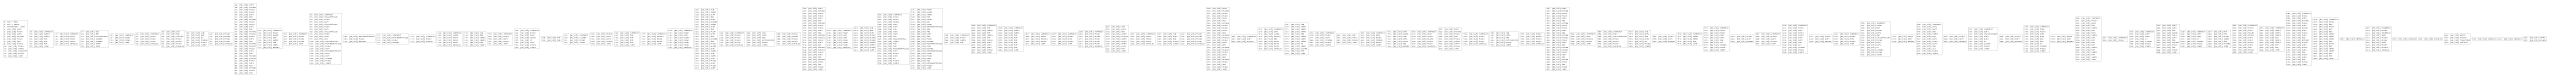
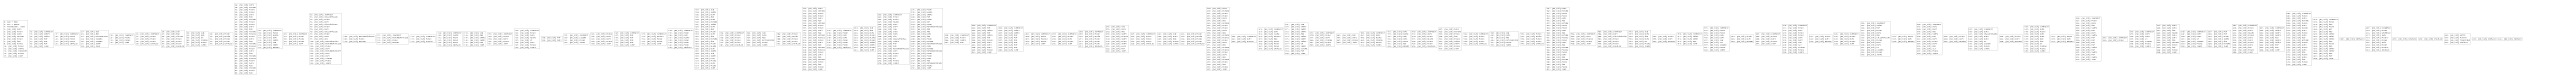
(2535, 39) -> none
